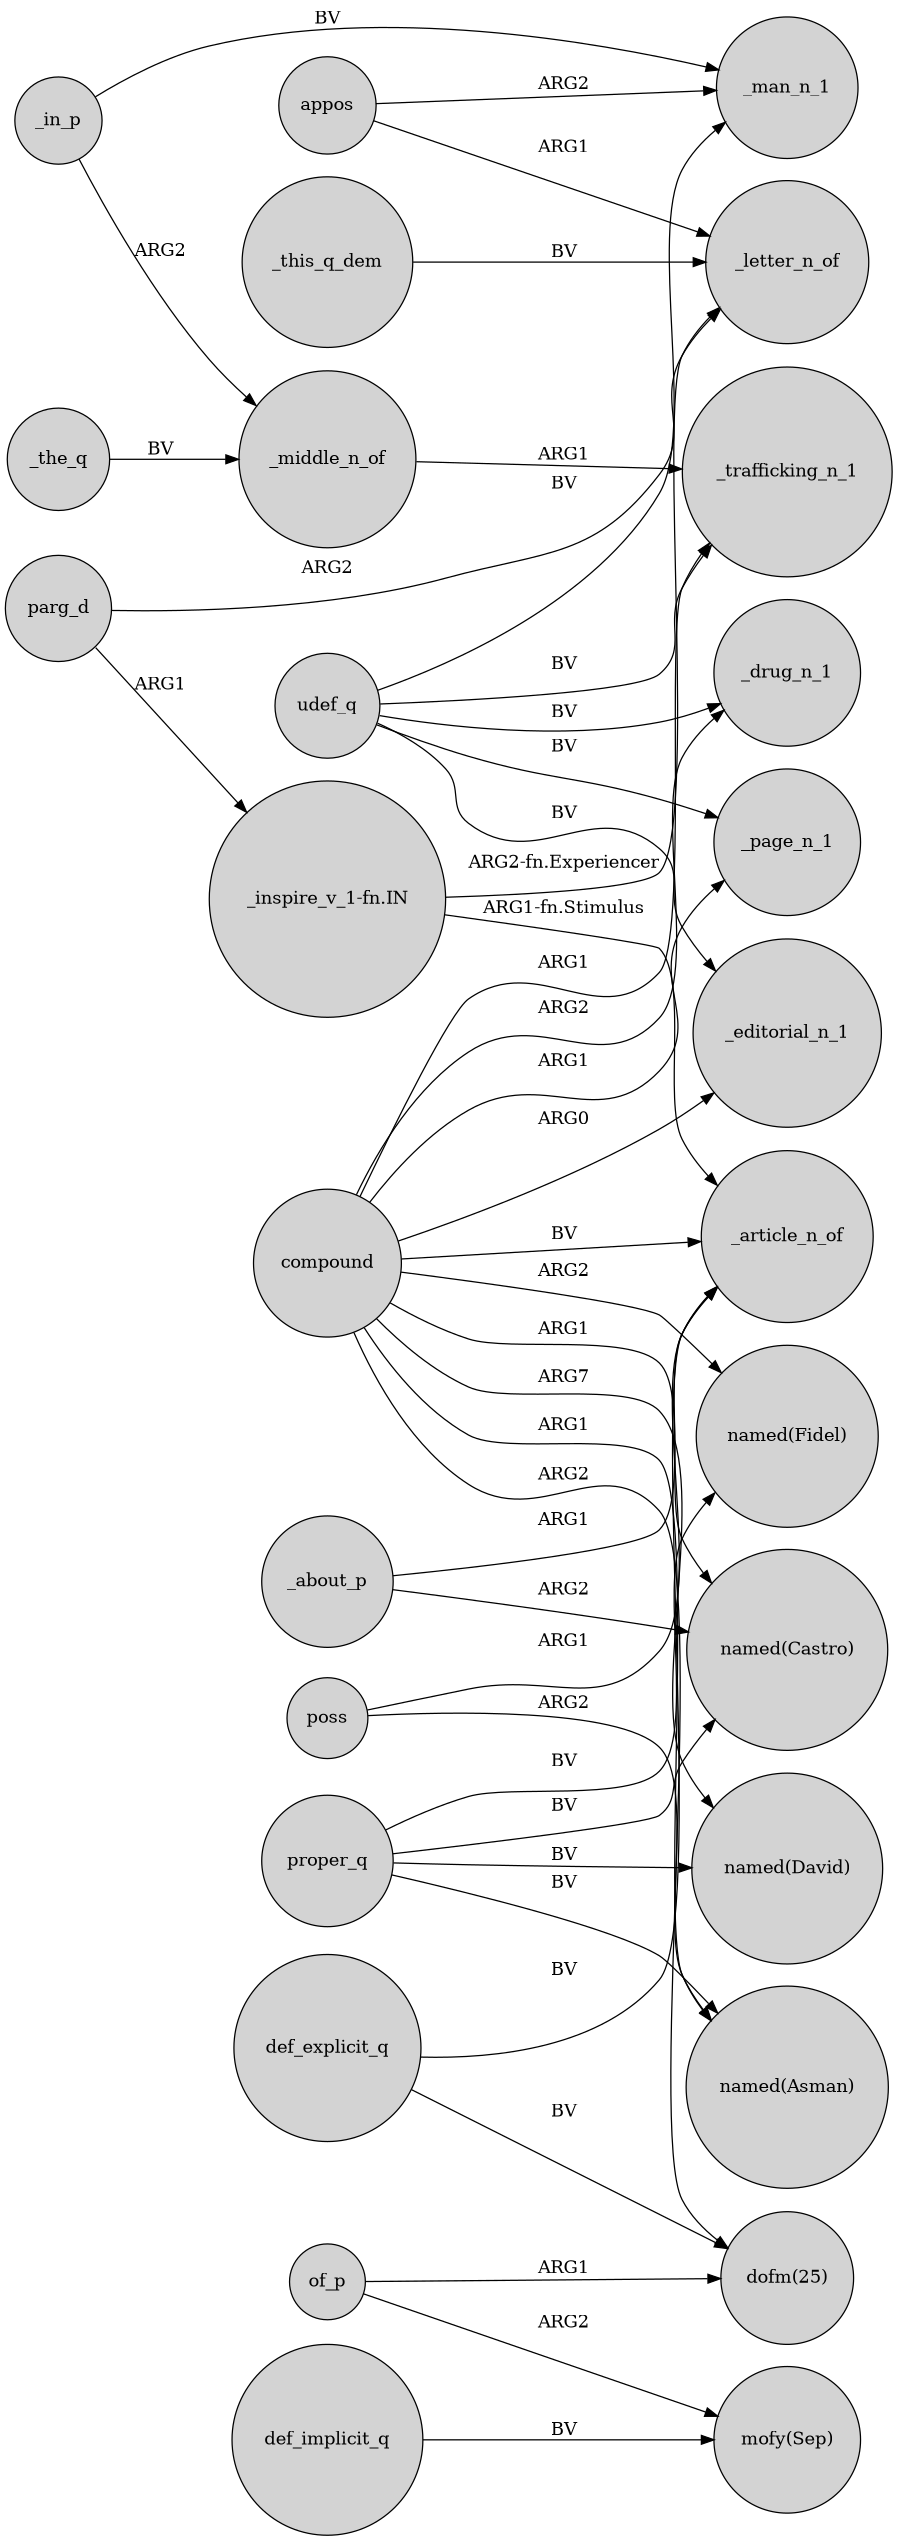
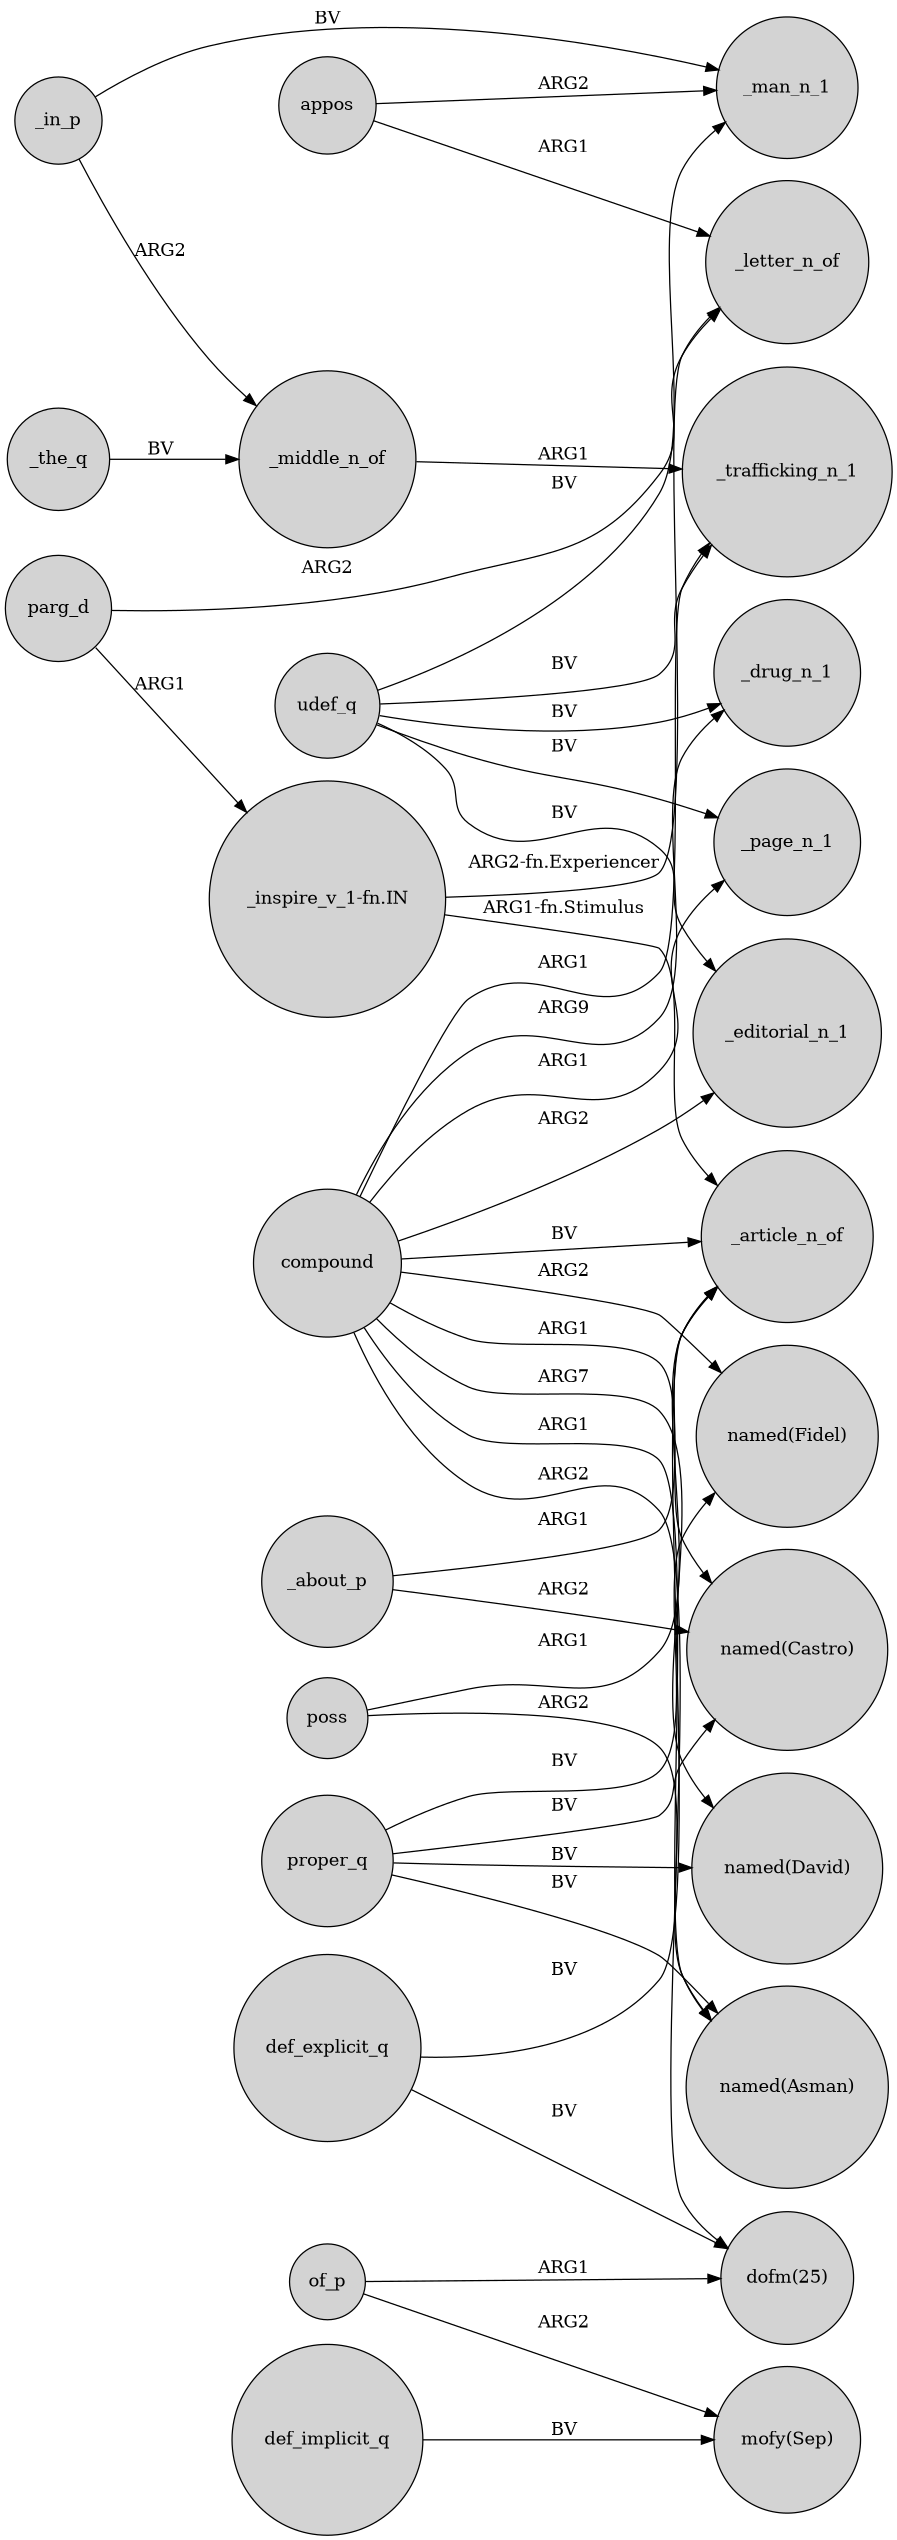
(327, 262) -> none
(564, 1008) -> (564, 1008)
(564, 1120) -> (564, 1120)
